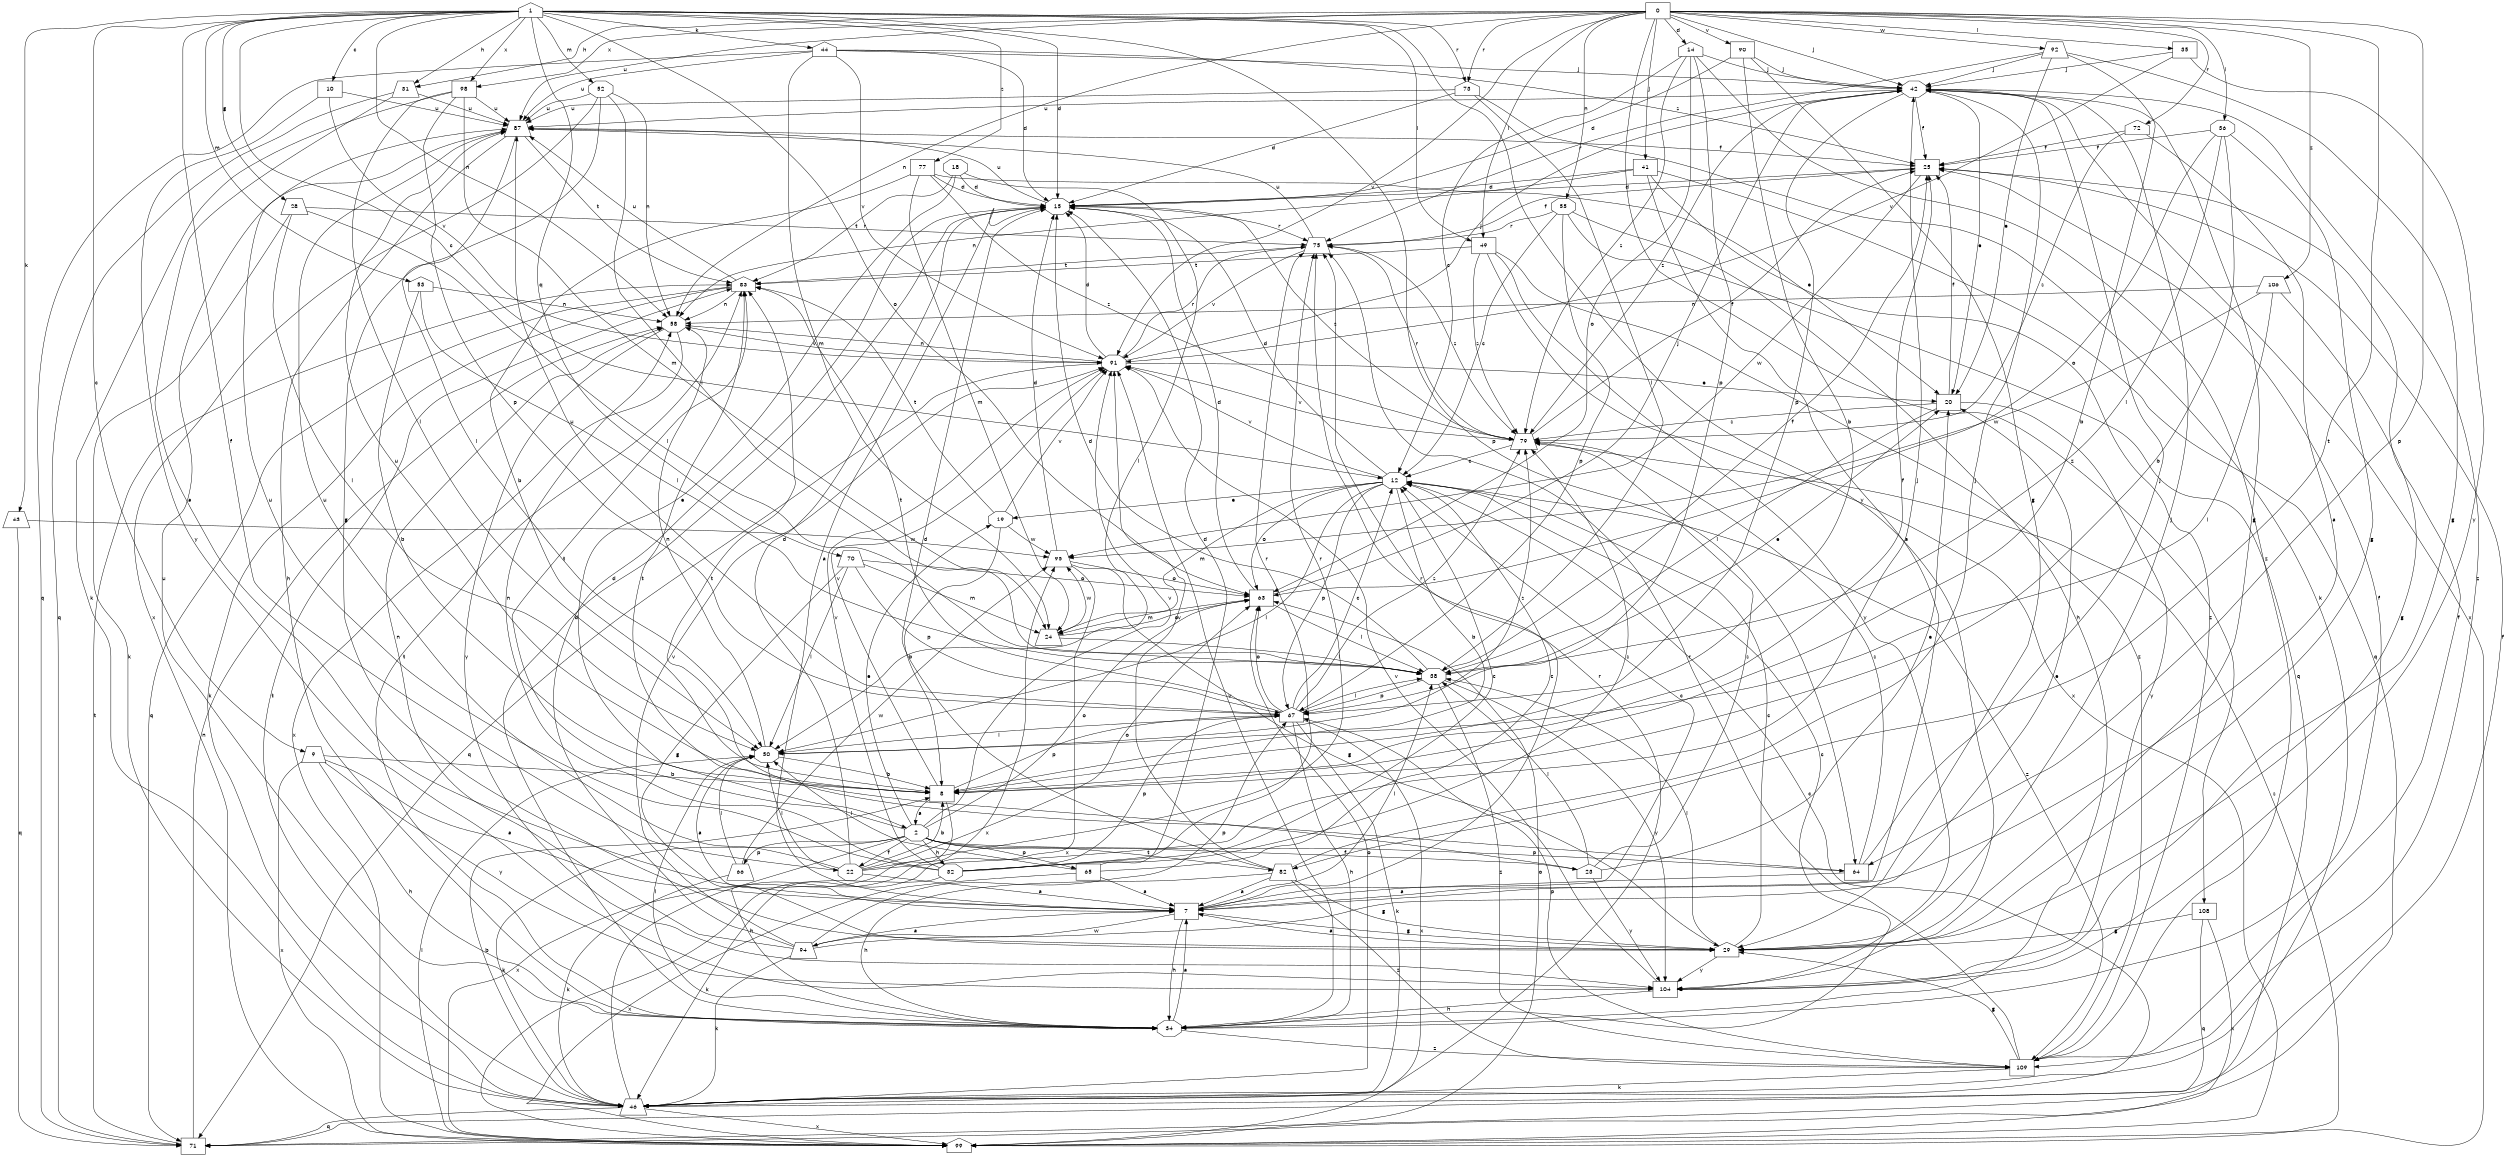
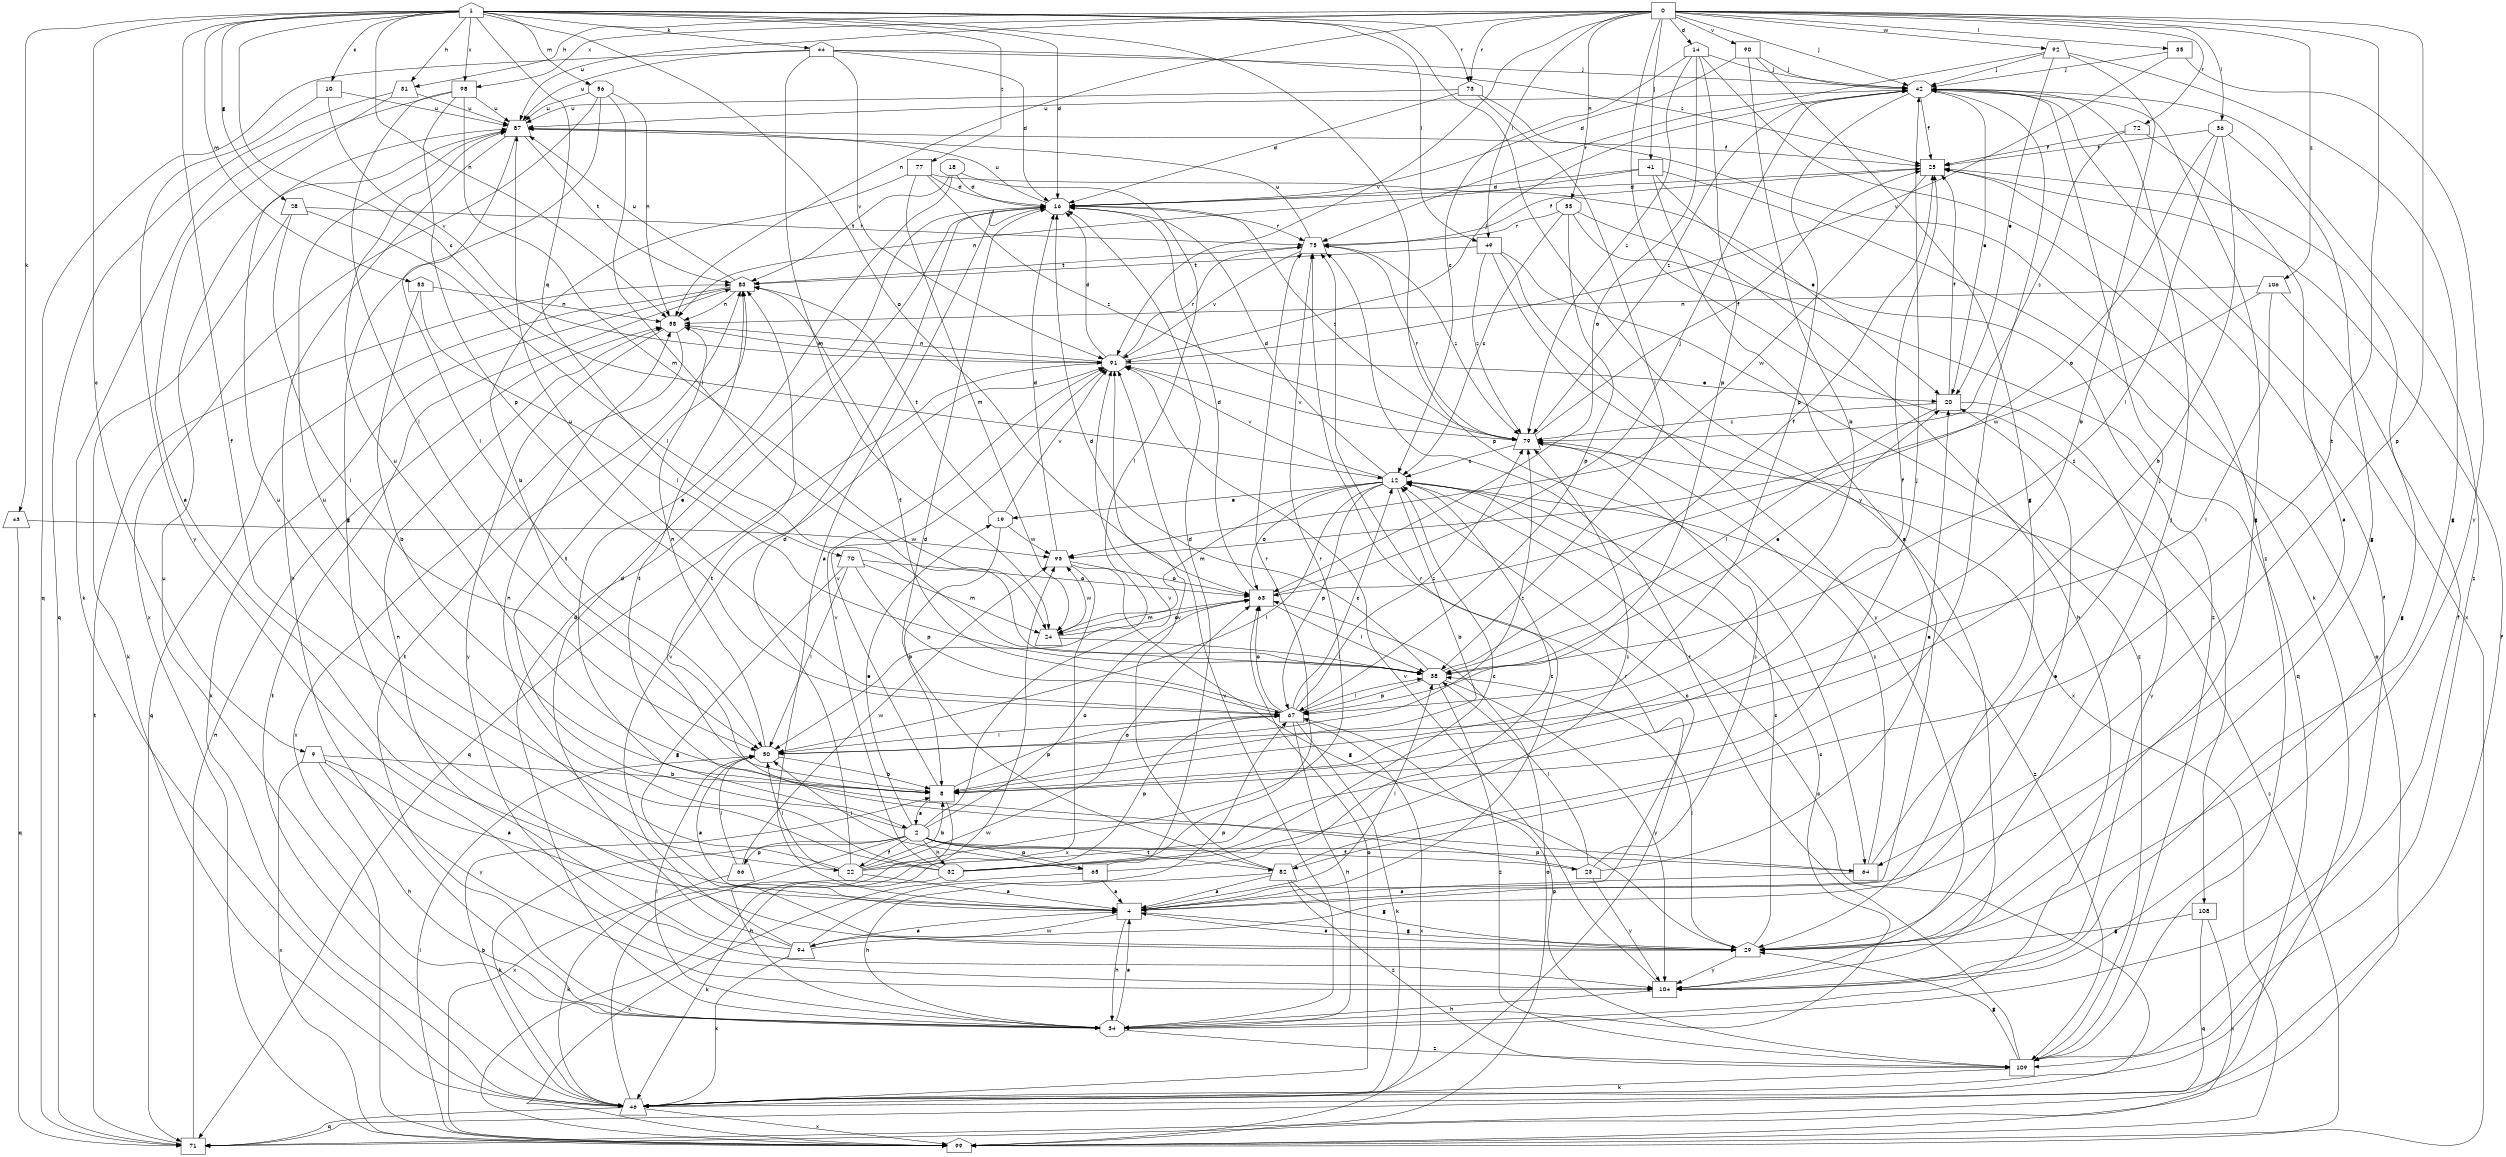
(601, 89) -> (601, 89)
(1058, 207) -> (1058, 207)
(987, 833) -> (989, 833)
(1186, 911) -> (1129, 911)
